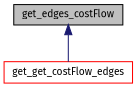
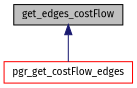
(68, 72) -> (68, 72)
